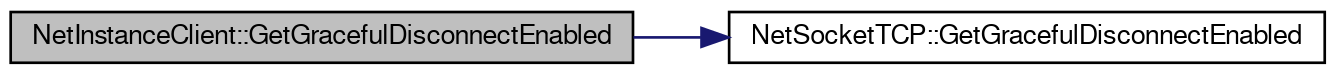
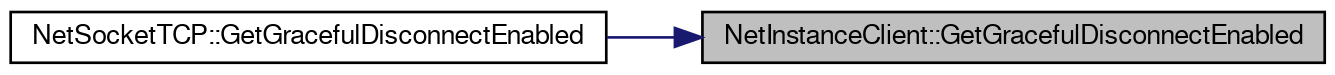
(667, 37) -> (641, 37)
